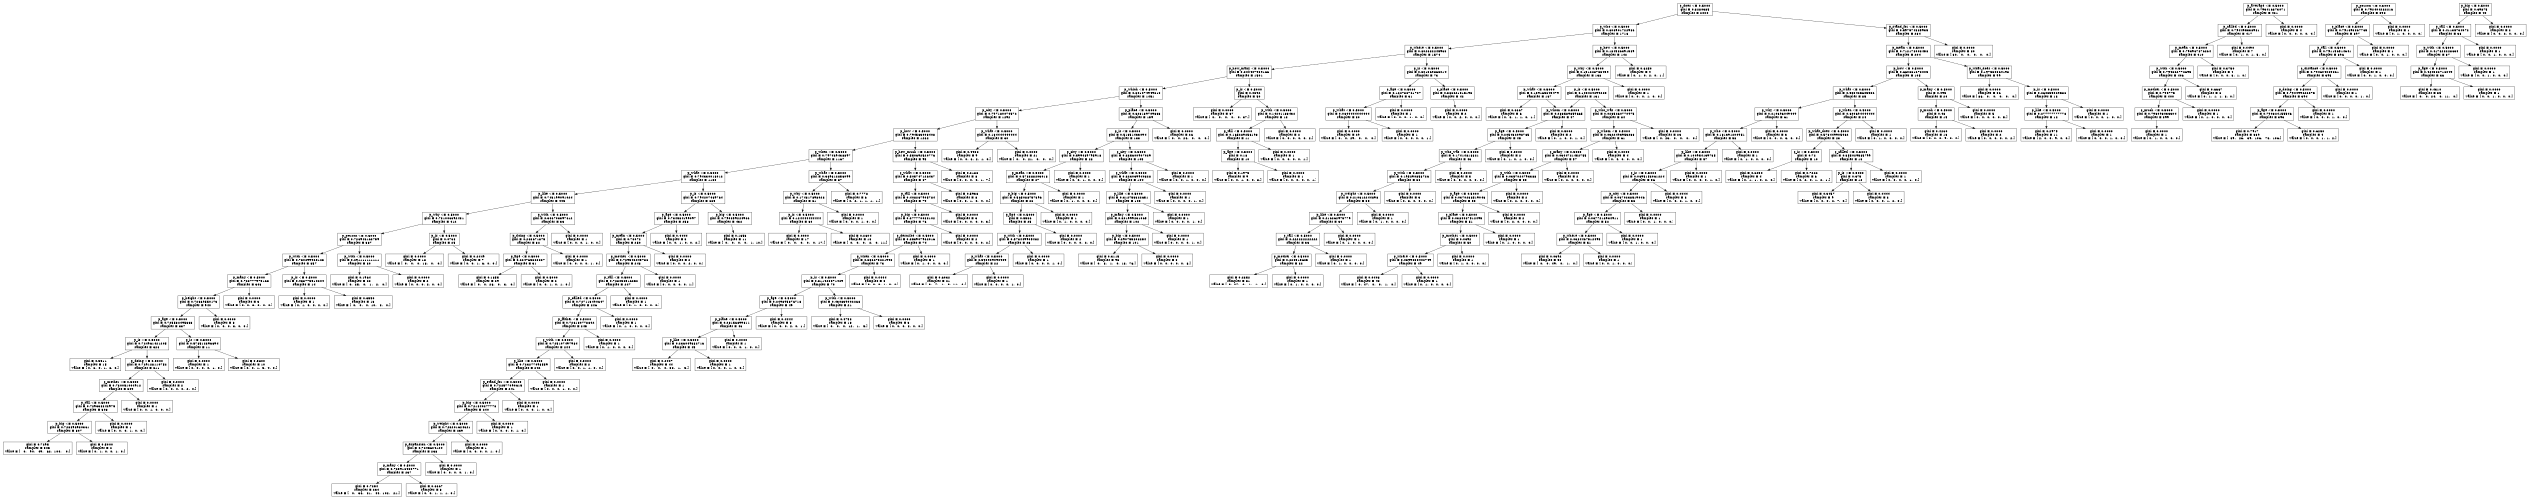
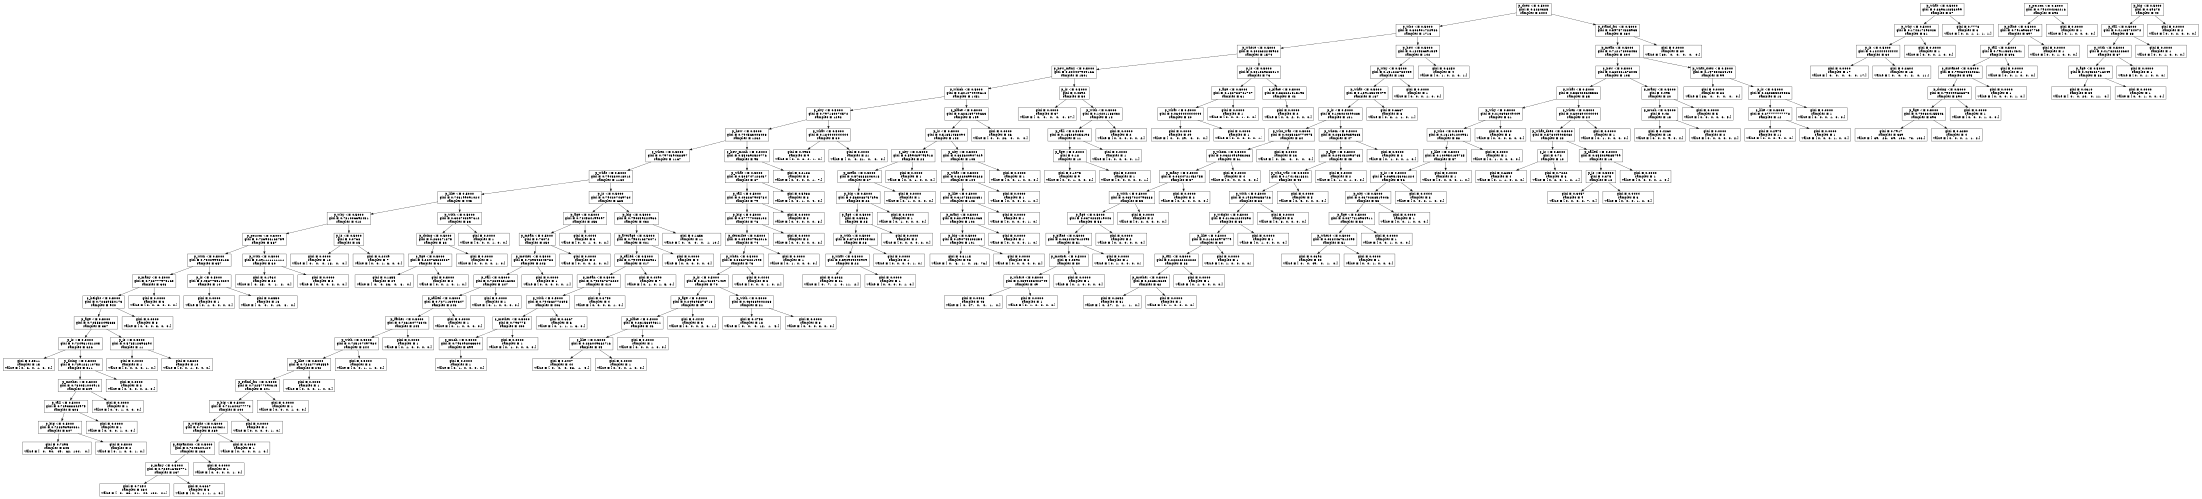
(1550, 103) -> (1354, 103)
(831, 165) -> none
none -> (637, 228)
